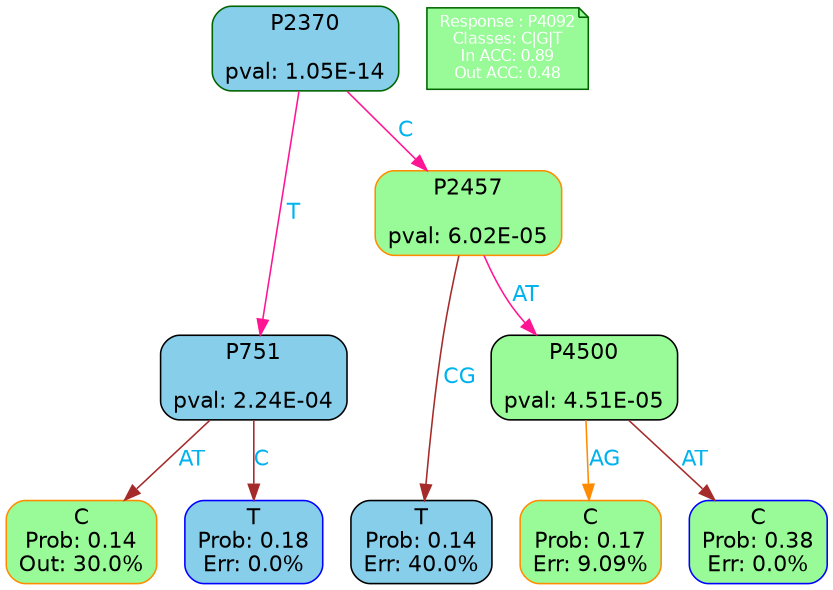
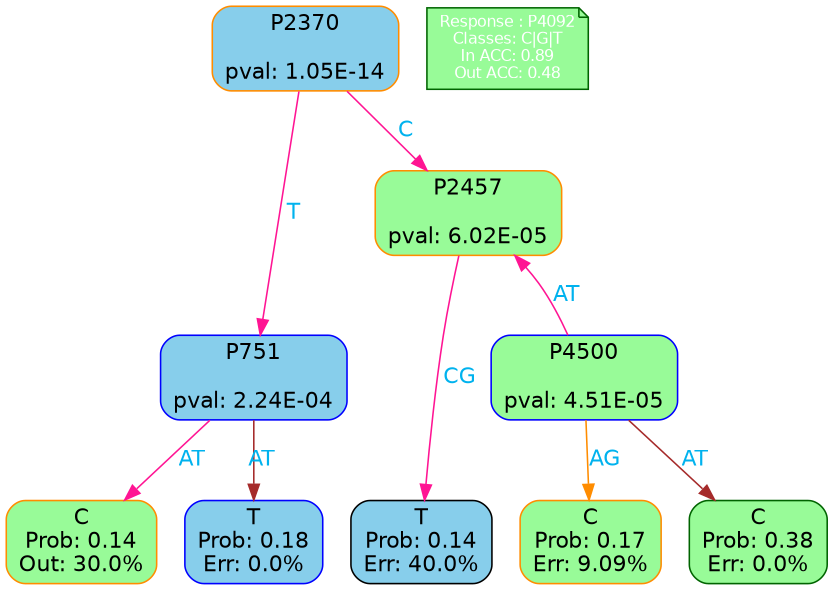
(306, 49) -> (306, 49)
(502, 291) -> (549, 299)
(438, 369) -> (438, 369)
(254, 378) -> (254, 378)
(584, 378) -> (584, 378)
(173, 455) -> (173, 455)
(262, 460) -> (262, 460)
(758, 542) -> (758, 542)
